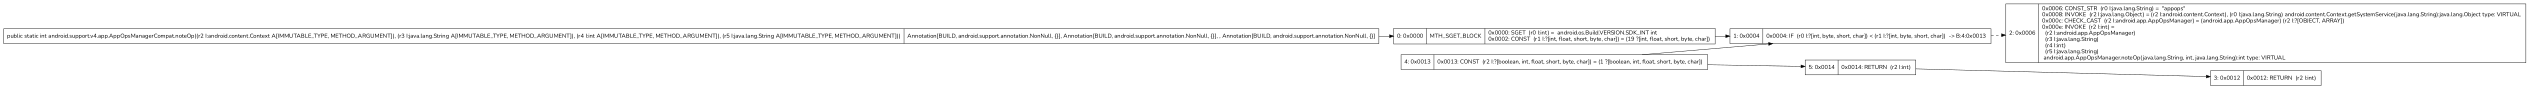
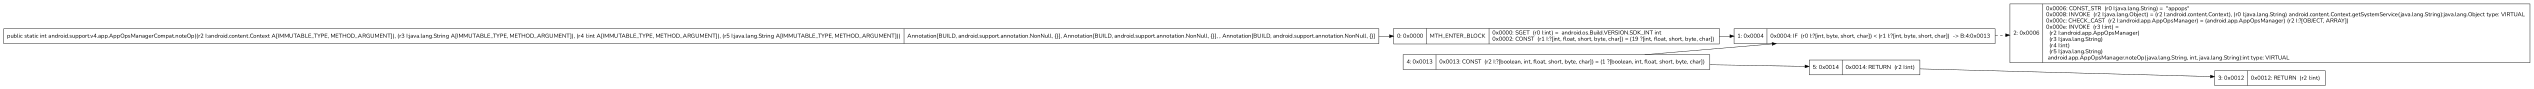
(2079, 27) -> (2083, 27)
(1456, 36) -> (1458, 36)
